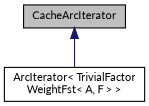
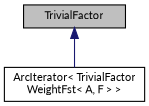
(75, 16) -> (75, 16)
